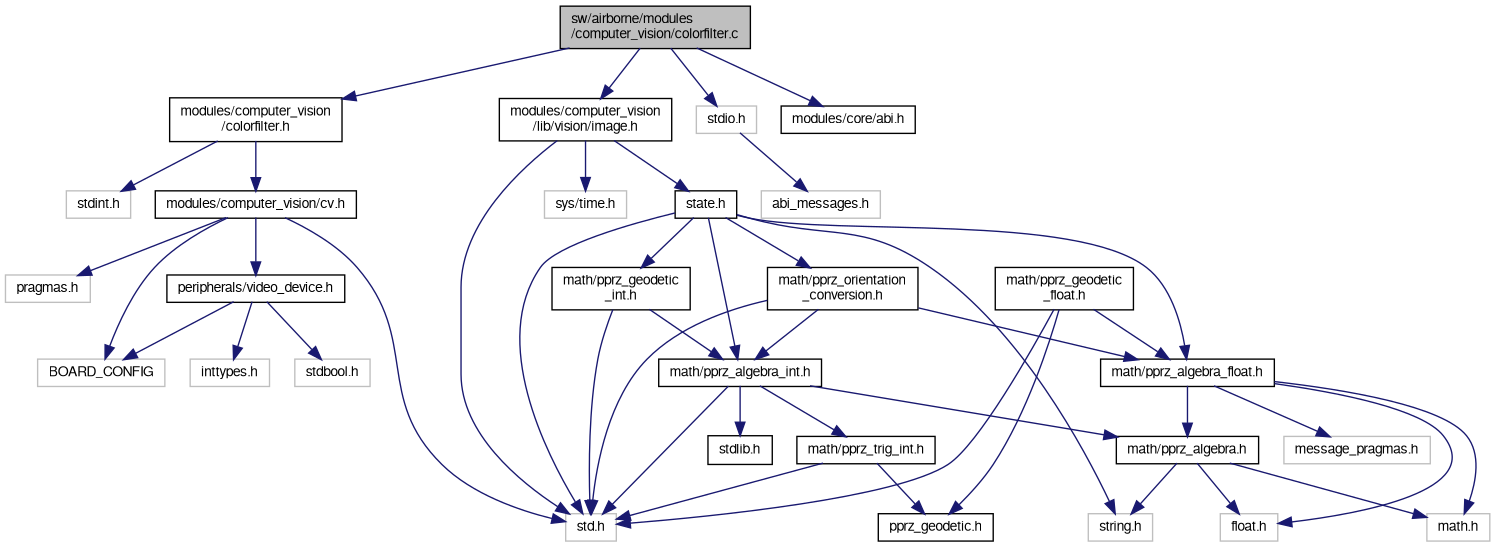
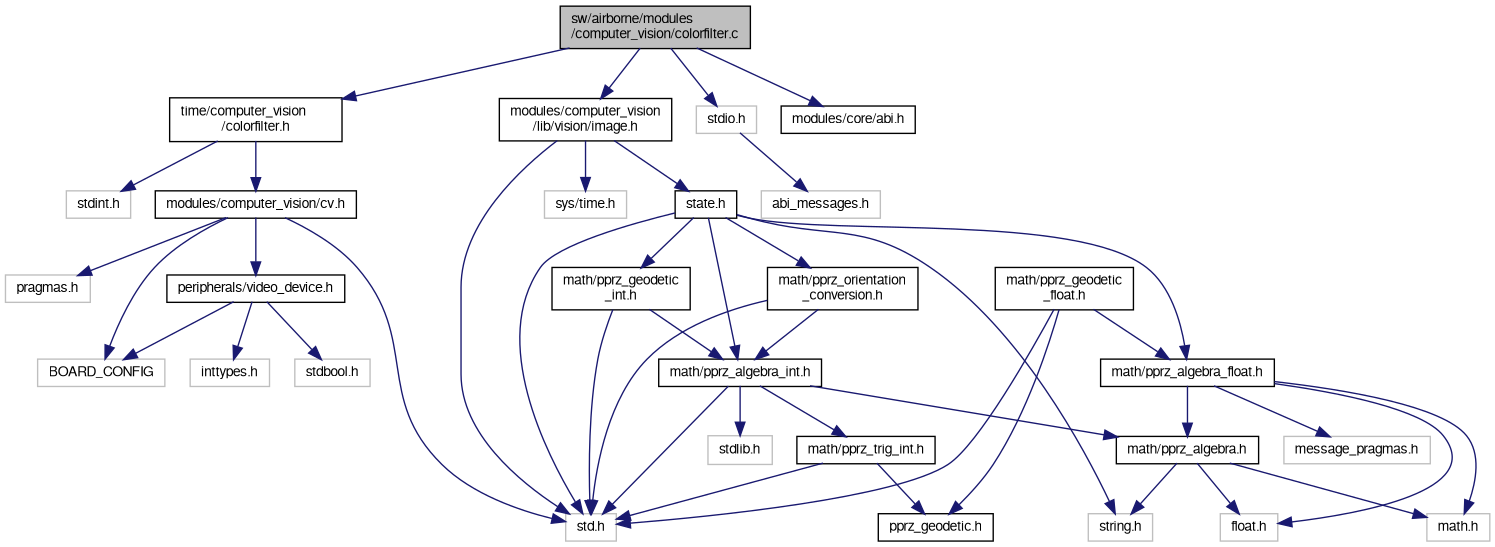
(256, 120) -> (256, 120)
(1022, 332) -> none
(740, 450) -> (740, 450)
